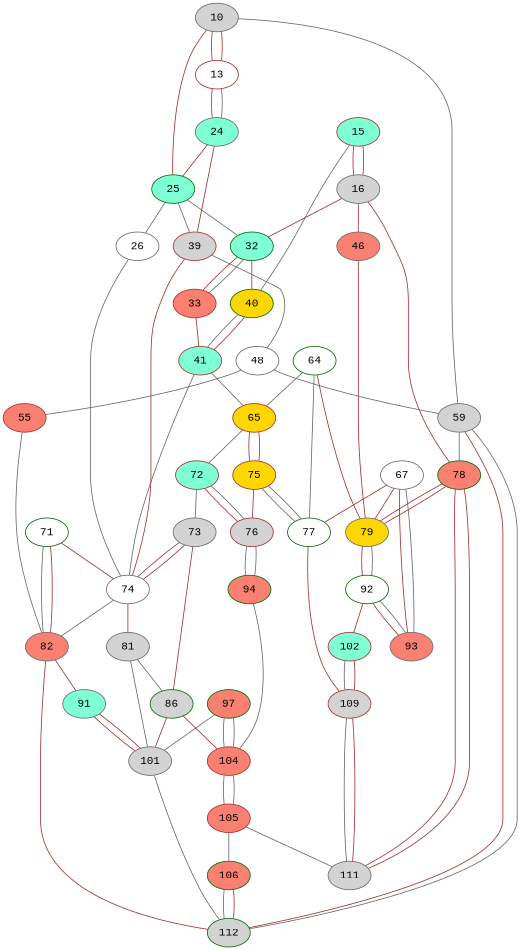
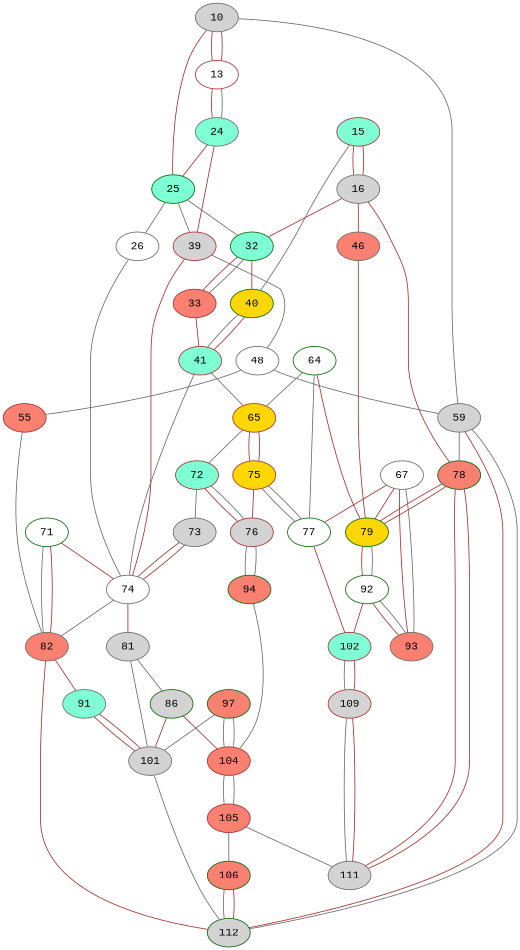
(367, 532) -> (367, 532)
(183, 618) -> none
(312, 622) -> (329, 589)
